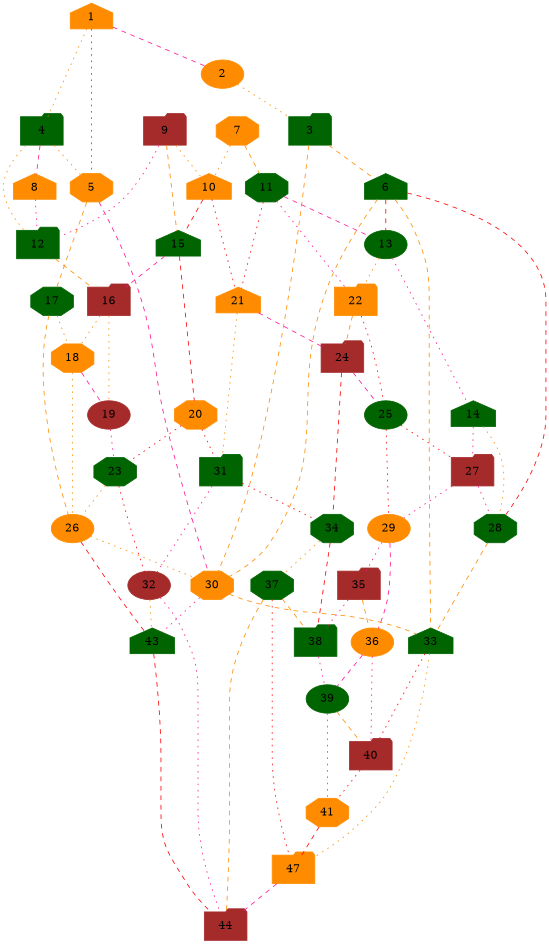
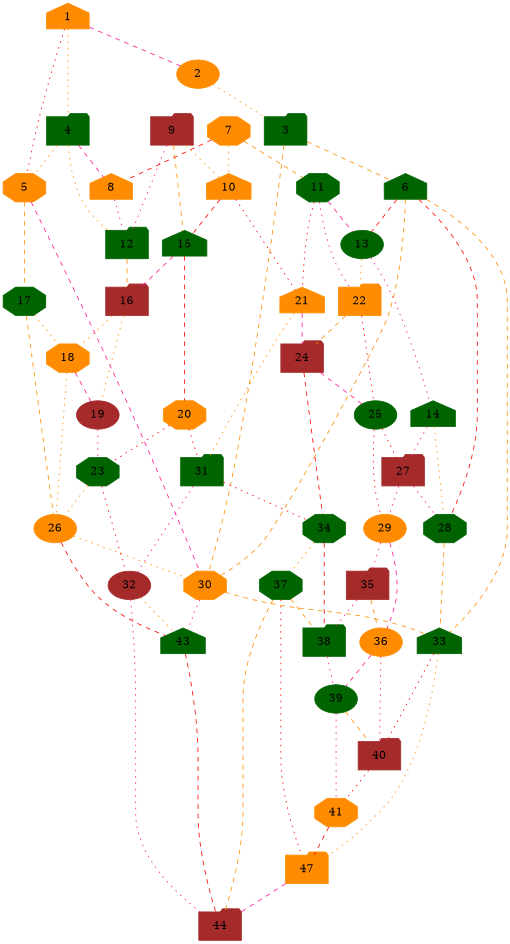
none -> (169, 160)
